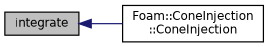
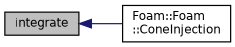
(193, 24) -> (177, 24)
